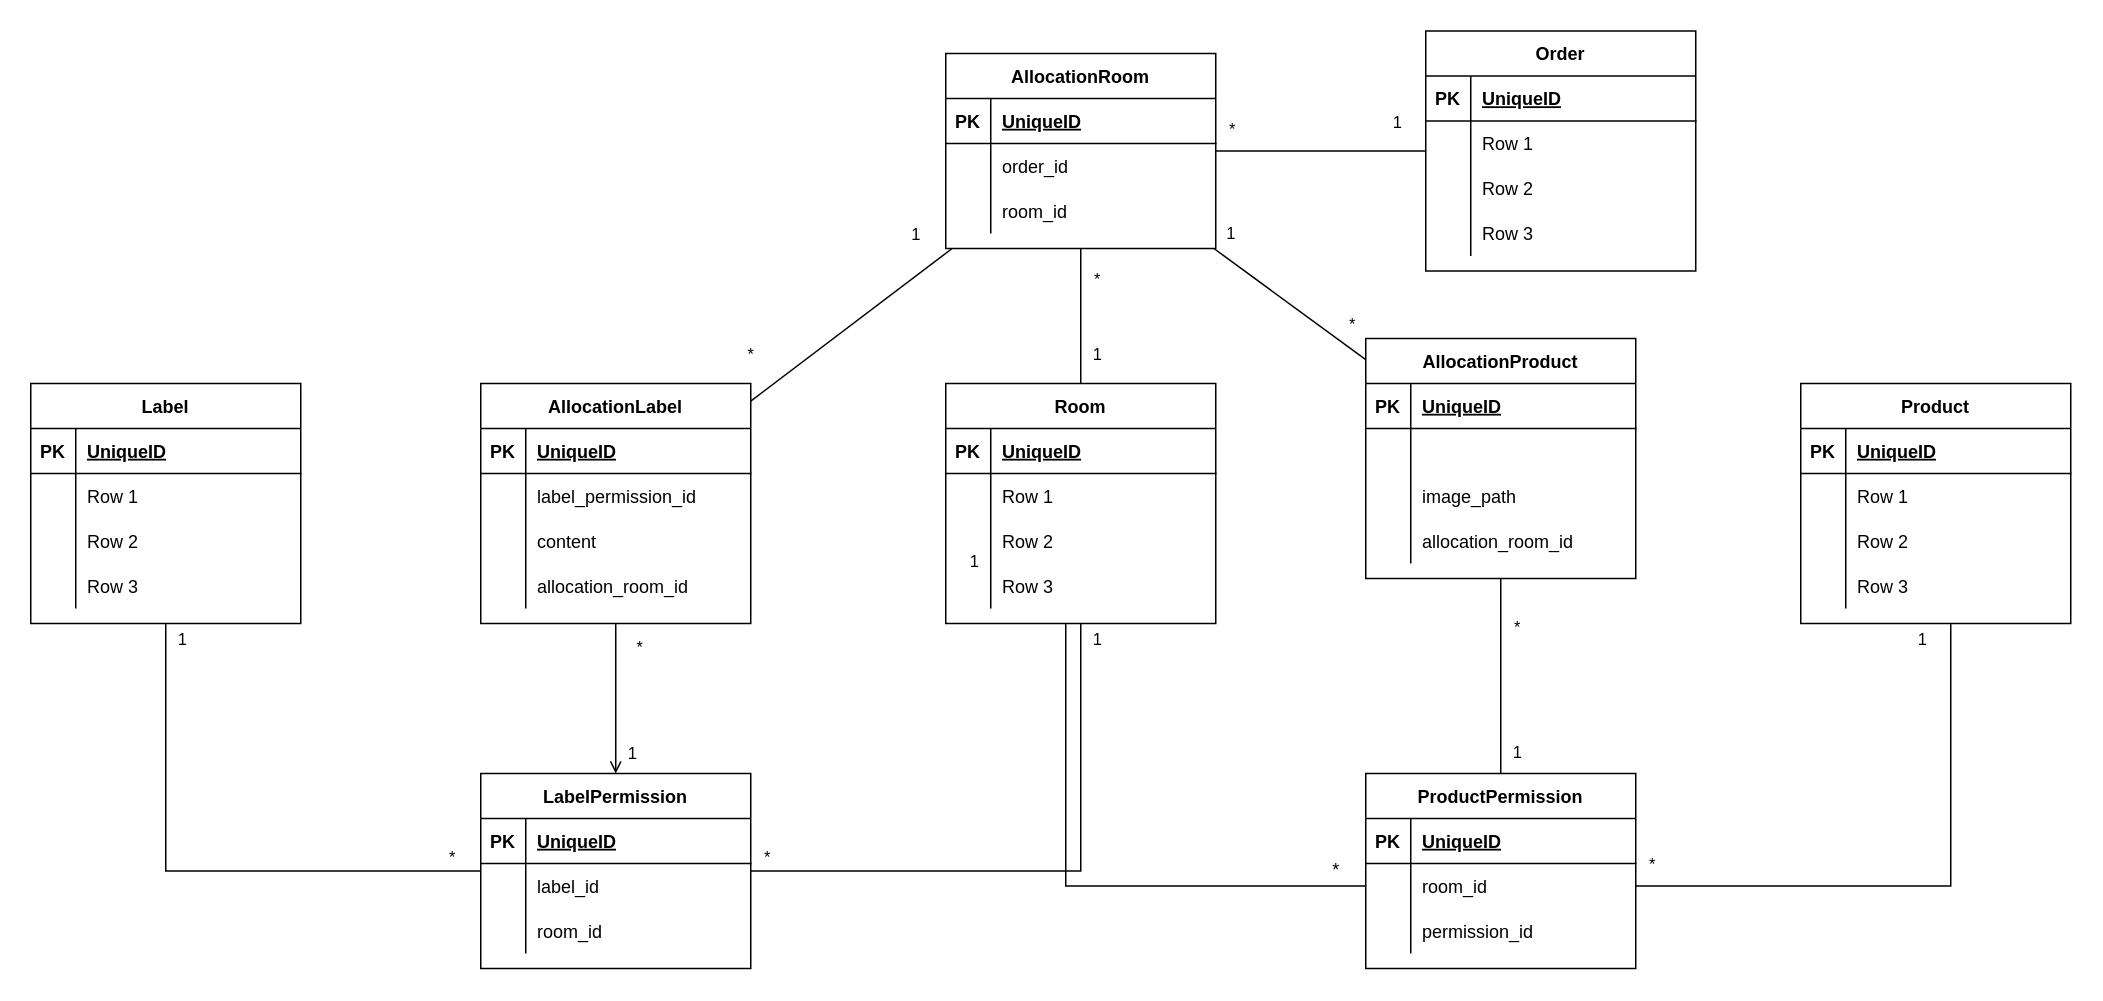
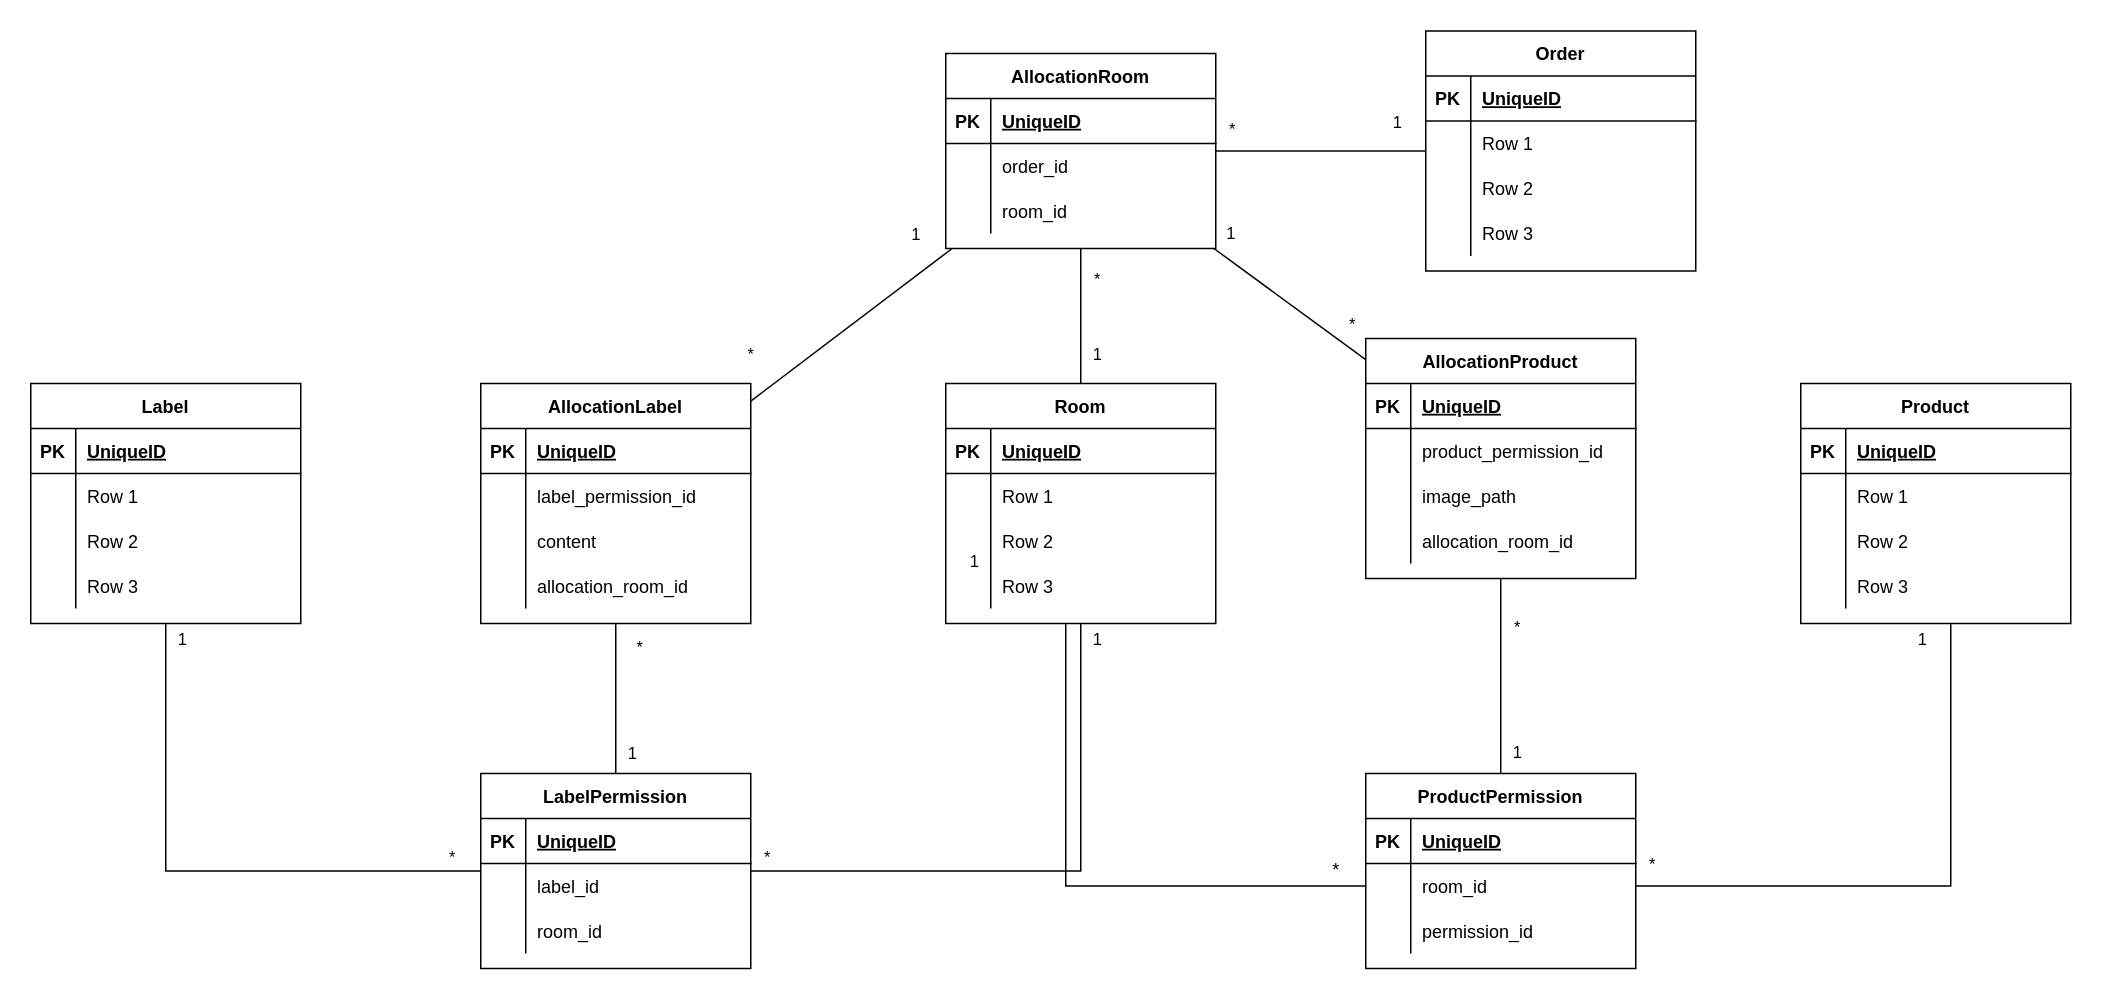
none -> (1523, 451)
(616, 766) -> (616, 767)
